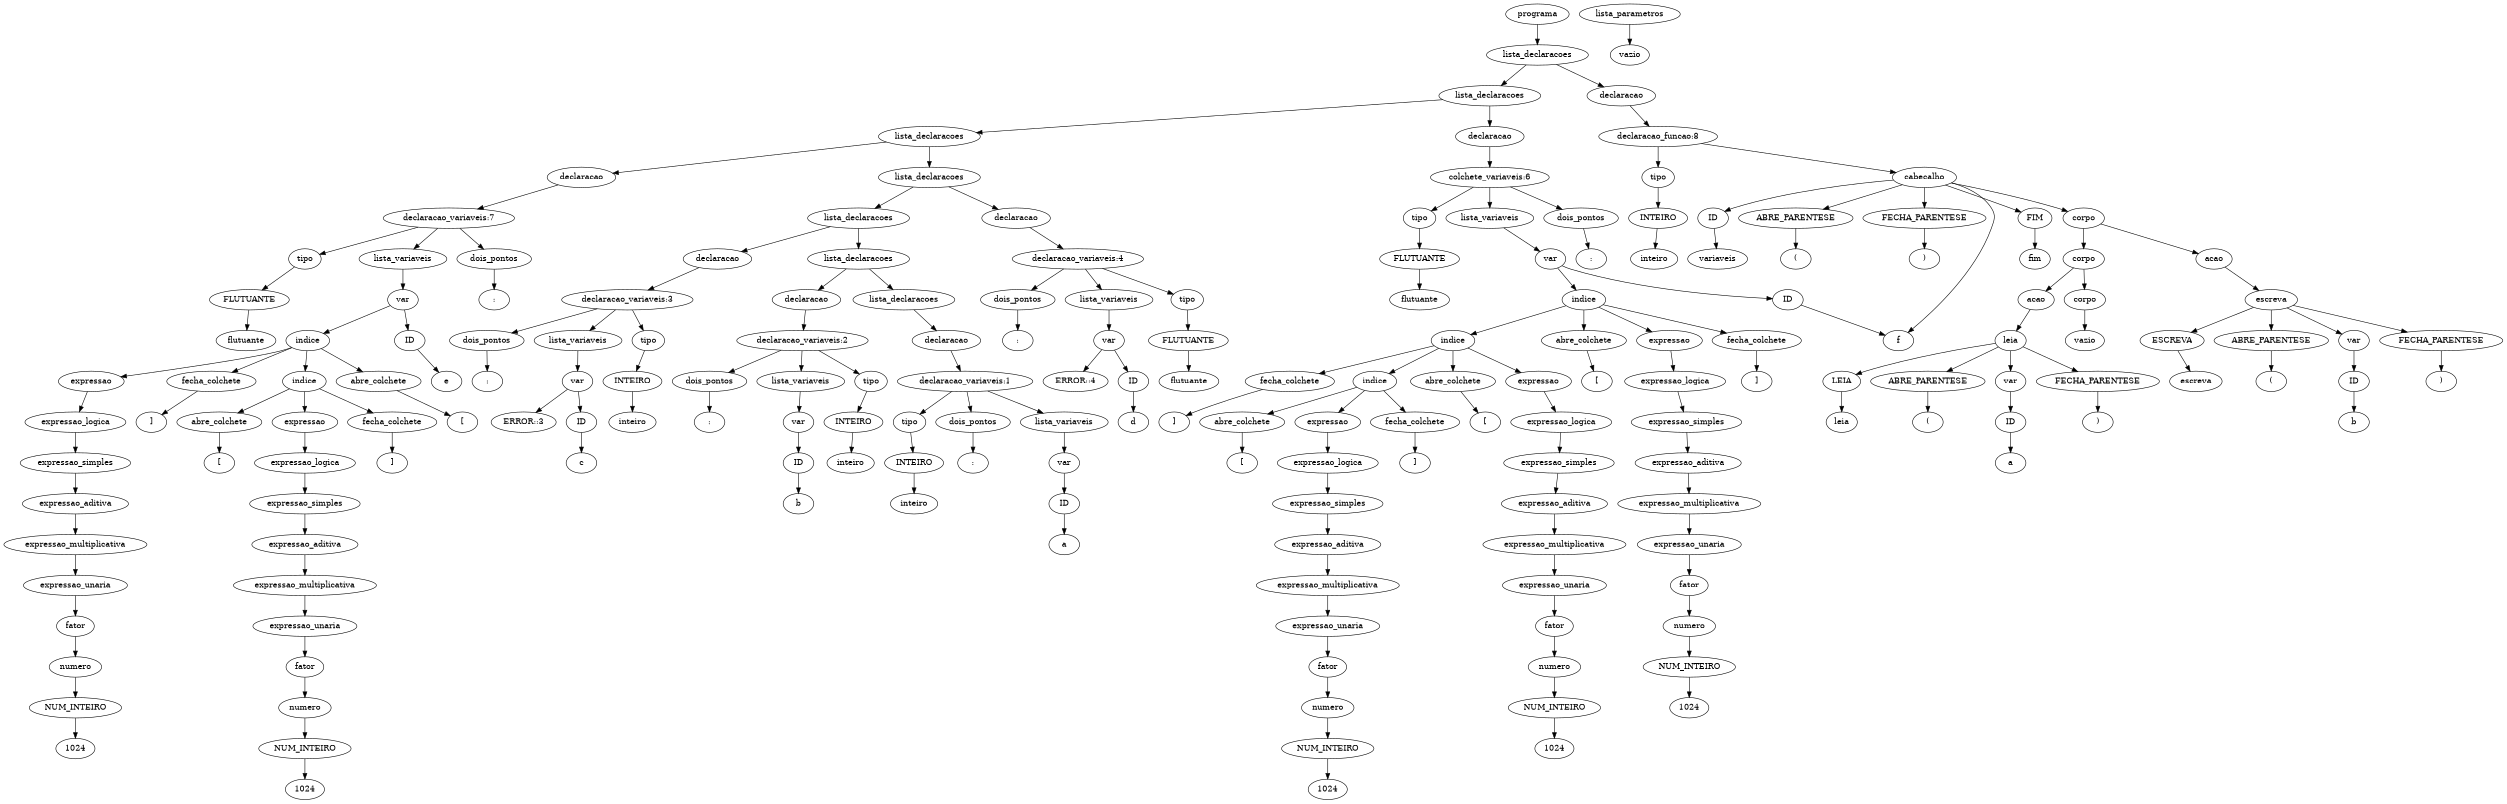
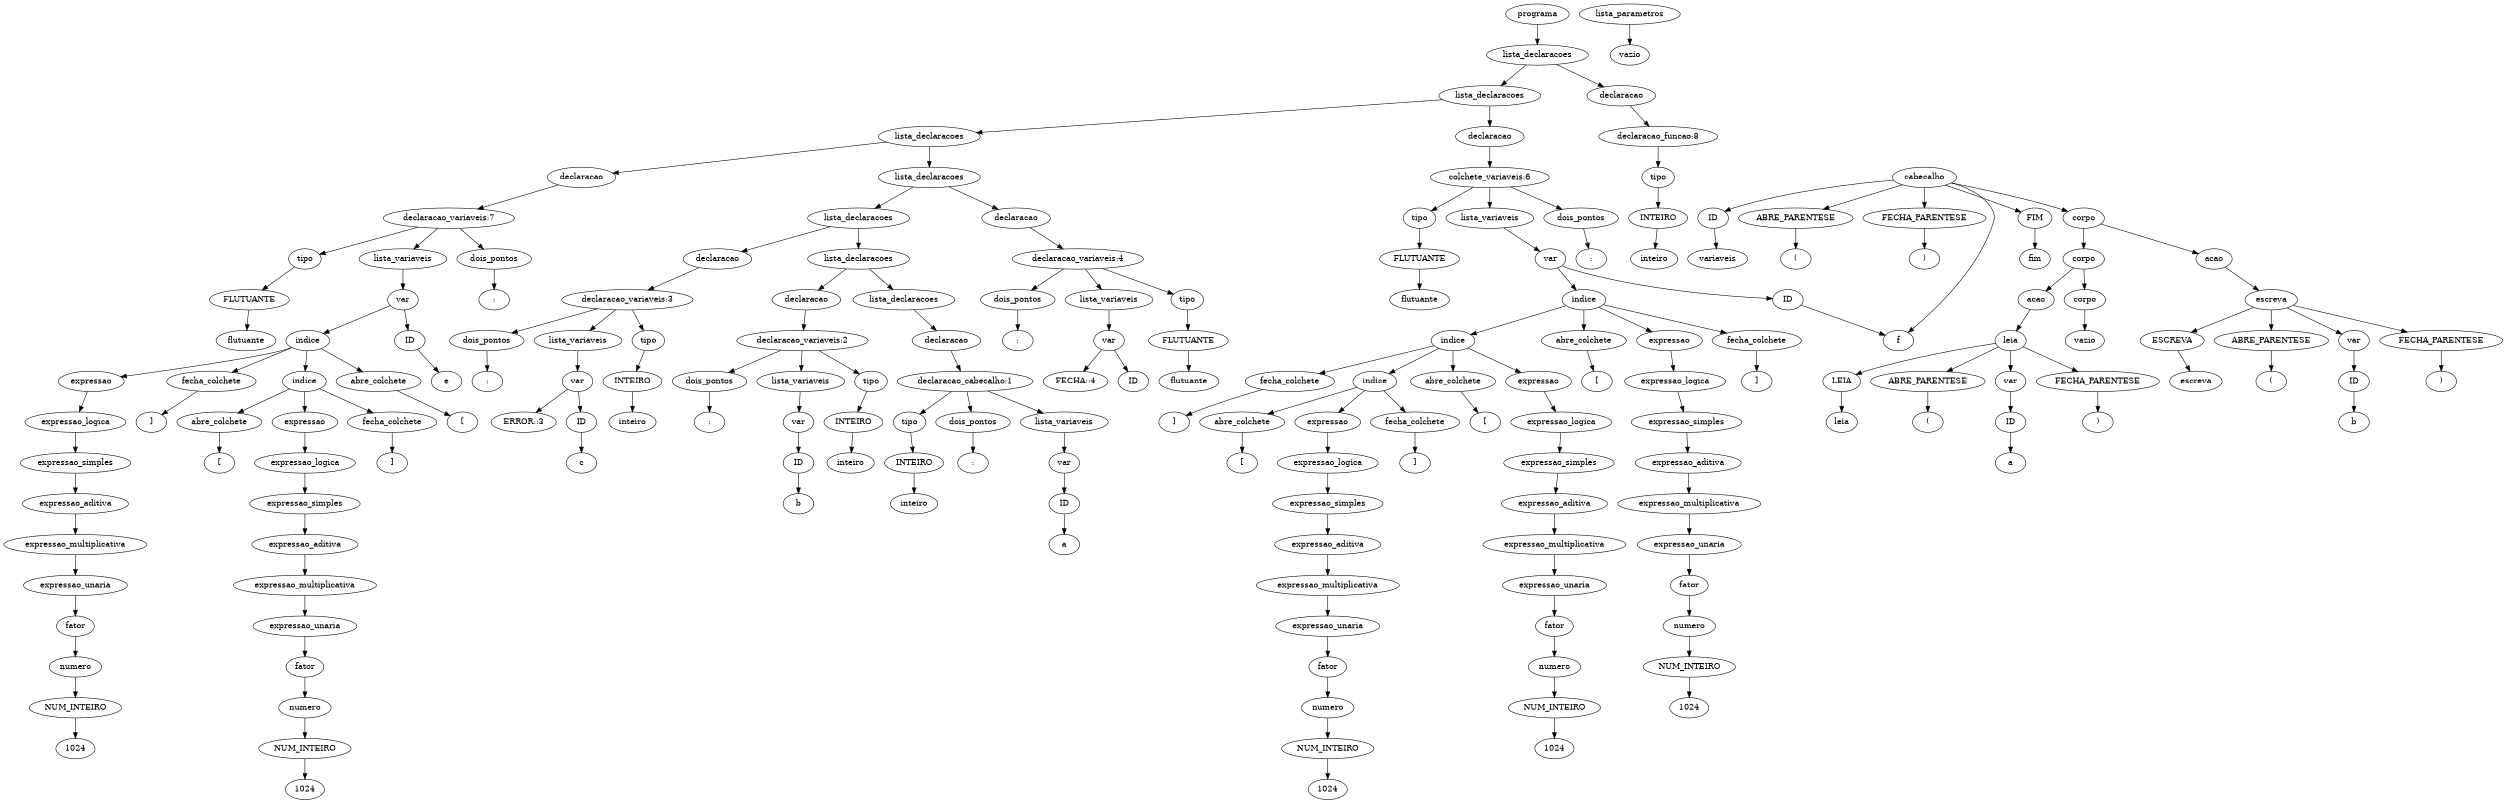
(1796, 158) -> none
(965, 381) -> (965, 381)
(1076, 381) -> (1076, 381)
(1133, 422) -> none
